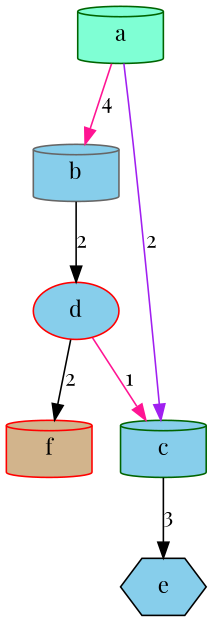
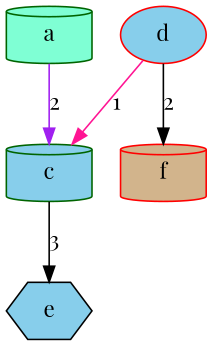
(76, 173) -> none
